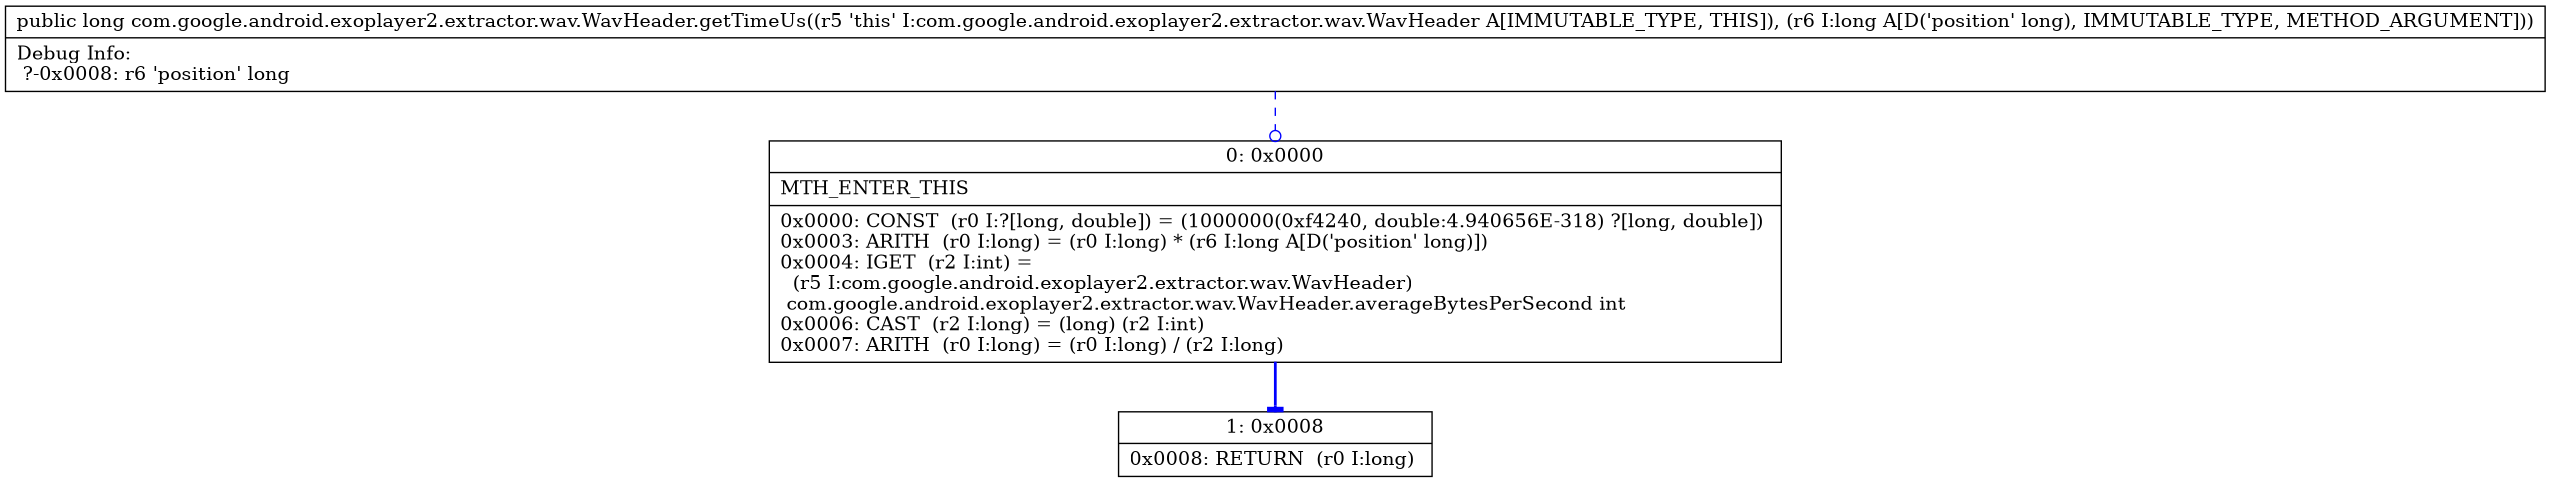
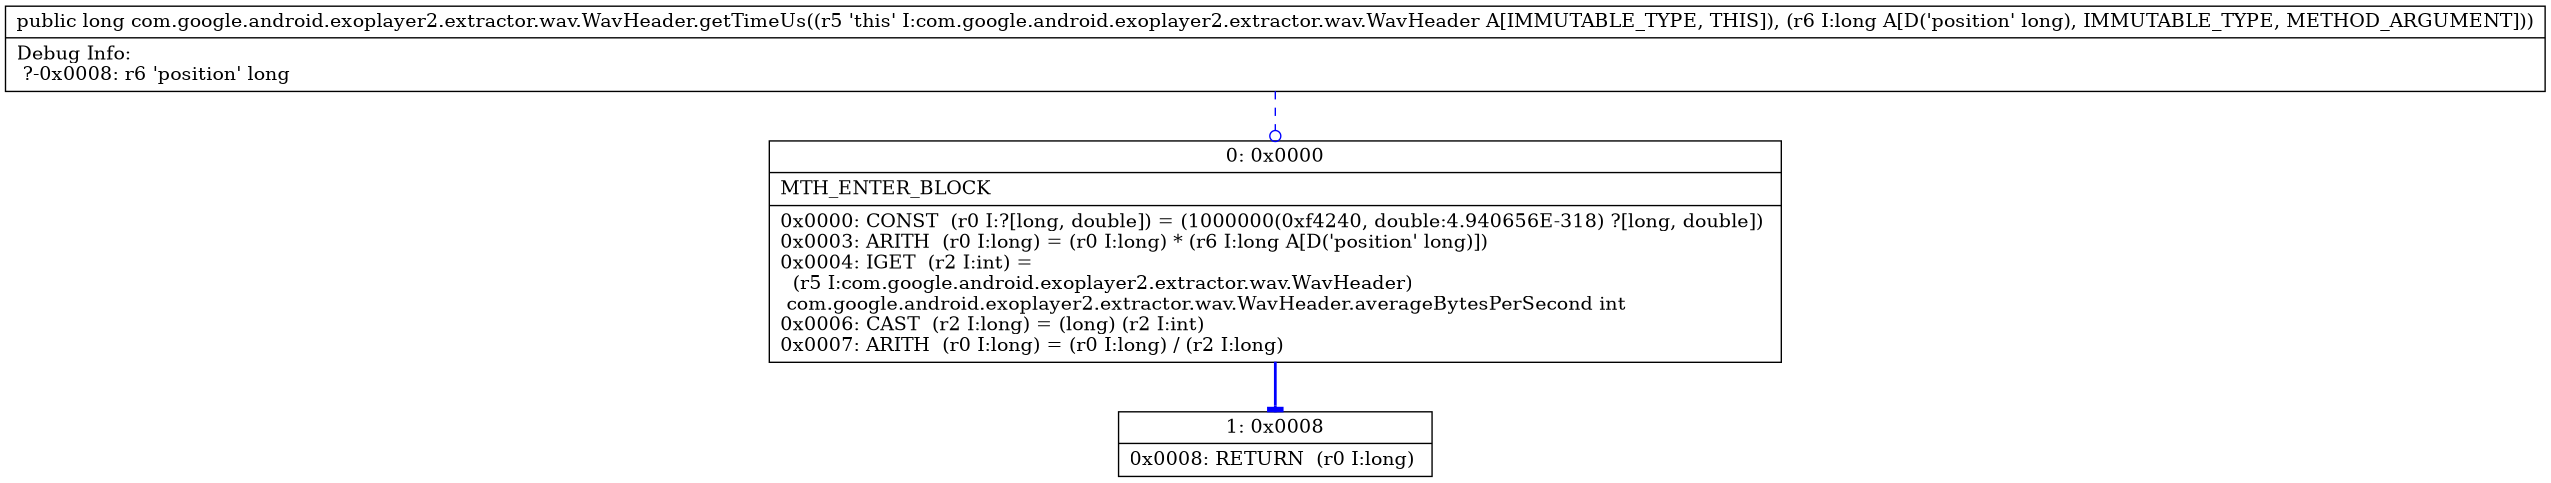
(875, 188) -> (886, 188)
